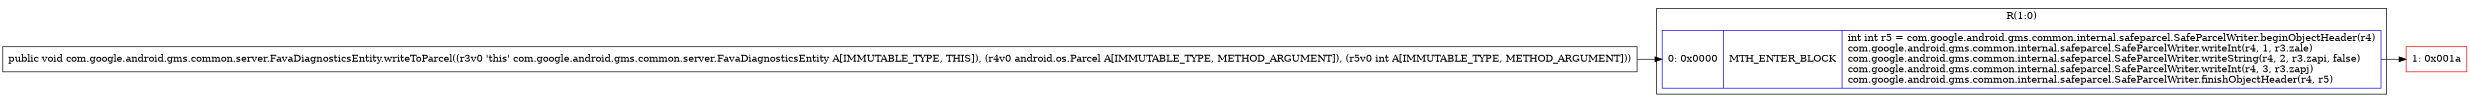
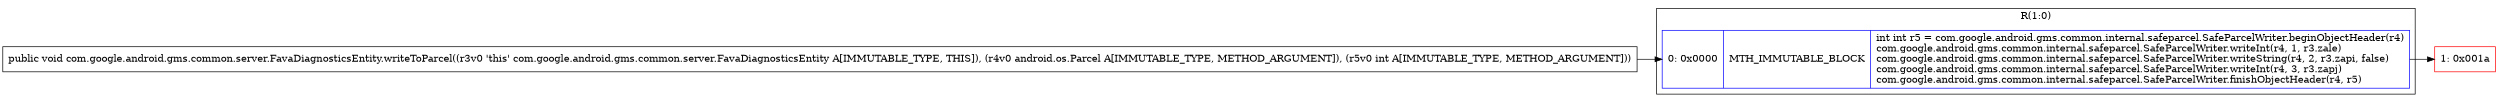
(1783, 59) -> (1797, 59)
